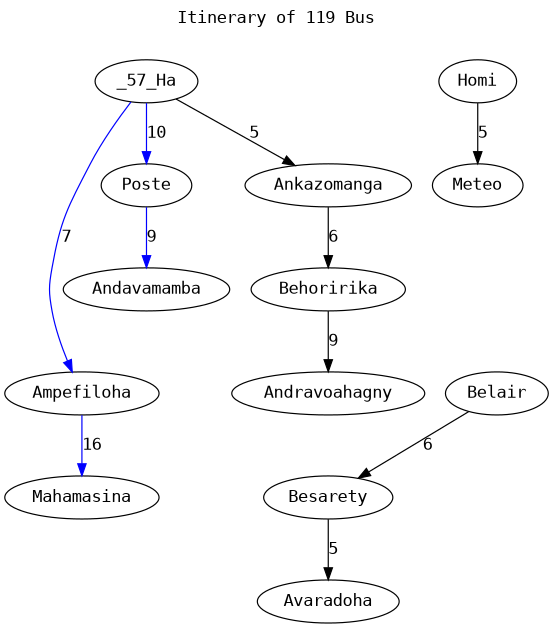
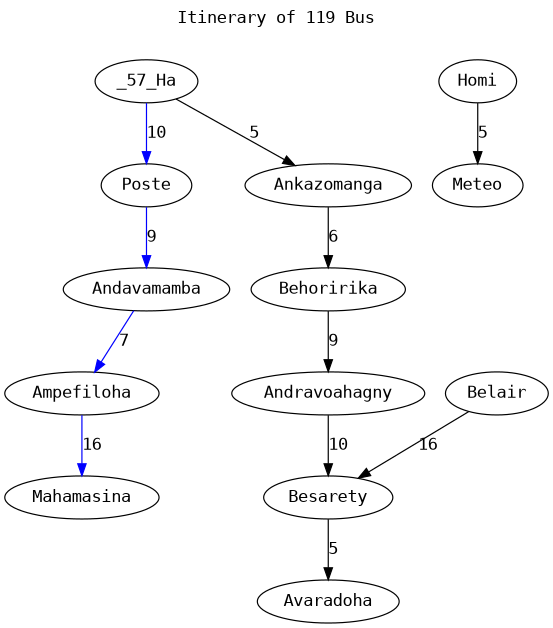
(62, 224) -> (117, 336)
none -> (328, 439)
(428, 445) -> (428, 445)
